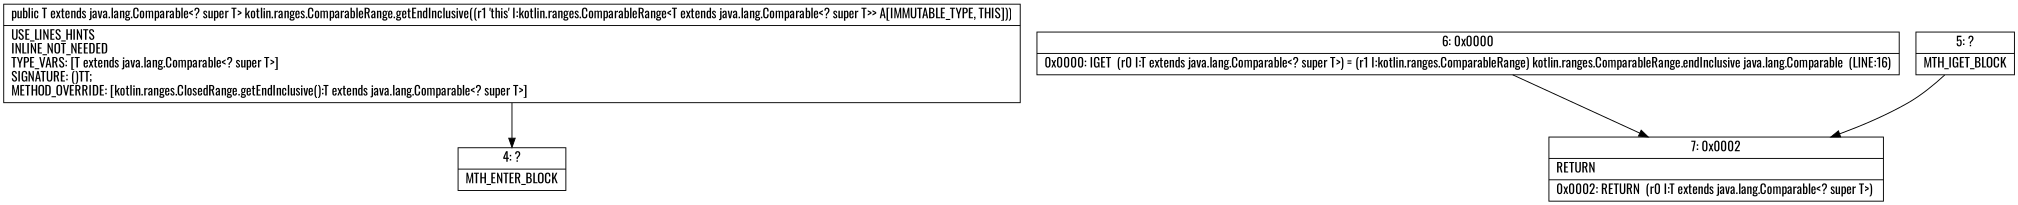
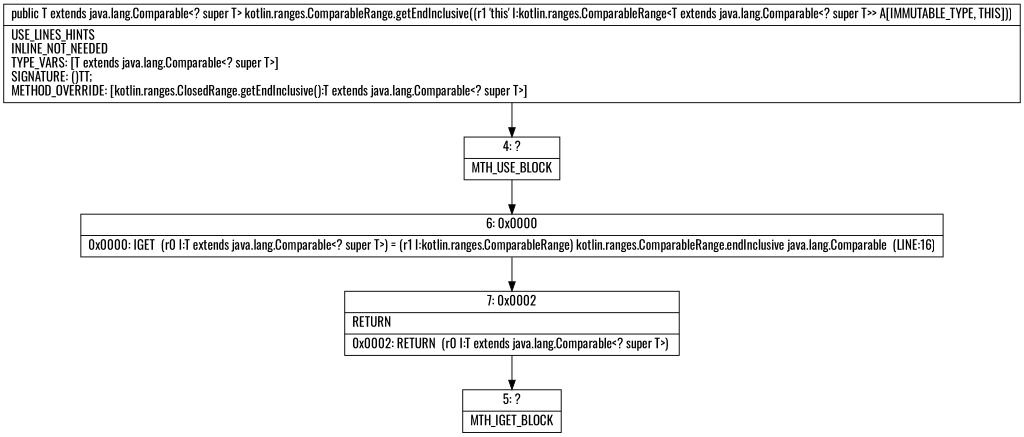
(1895, 110) -> (512, 368)
(512, 179) -> (512, 169)
none -> (512, 192)
